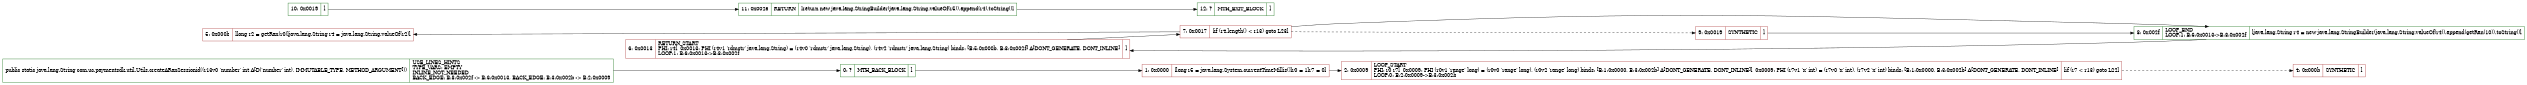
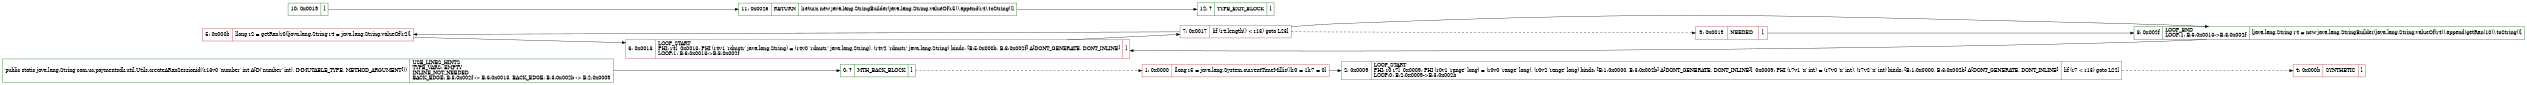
(1241, 9) -> (1241, 9)
(1743, 33) -> (1742, 33)
none -> (518, 40)
(678, 44) -> (674, 44)
(1027, 71) -> (1027, 71)
